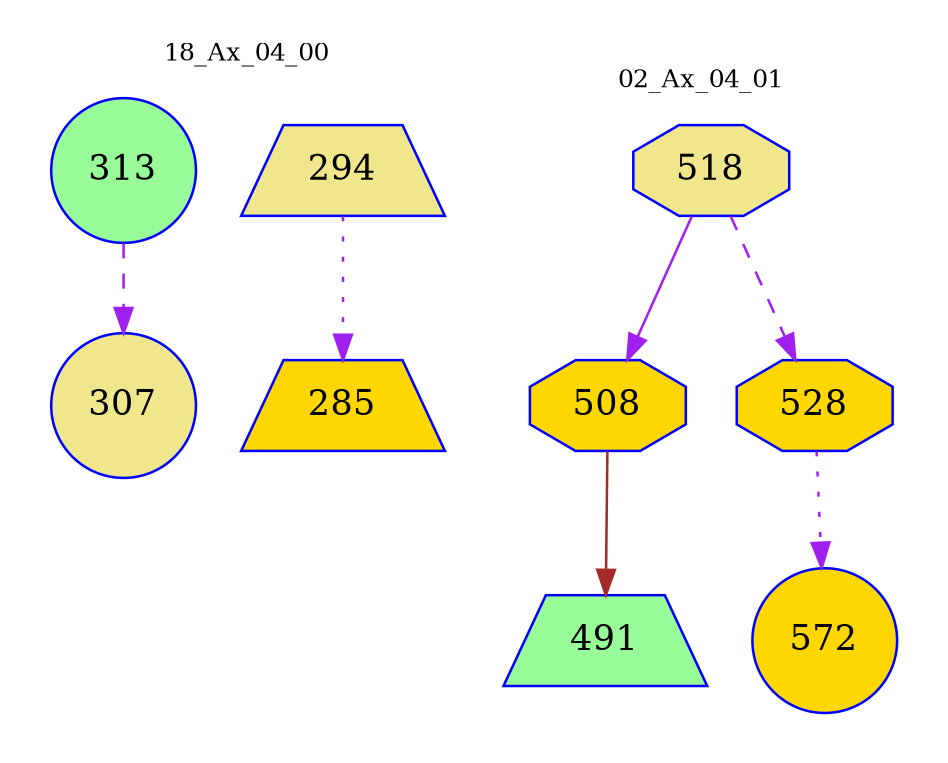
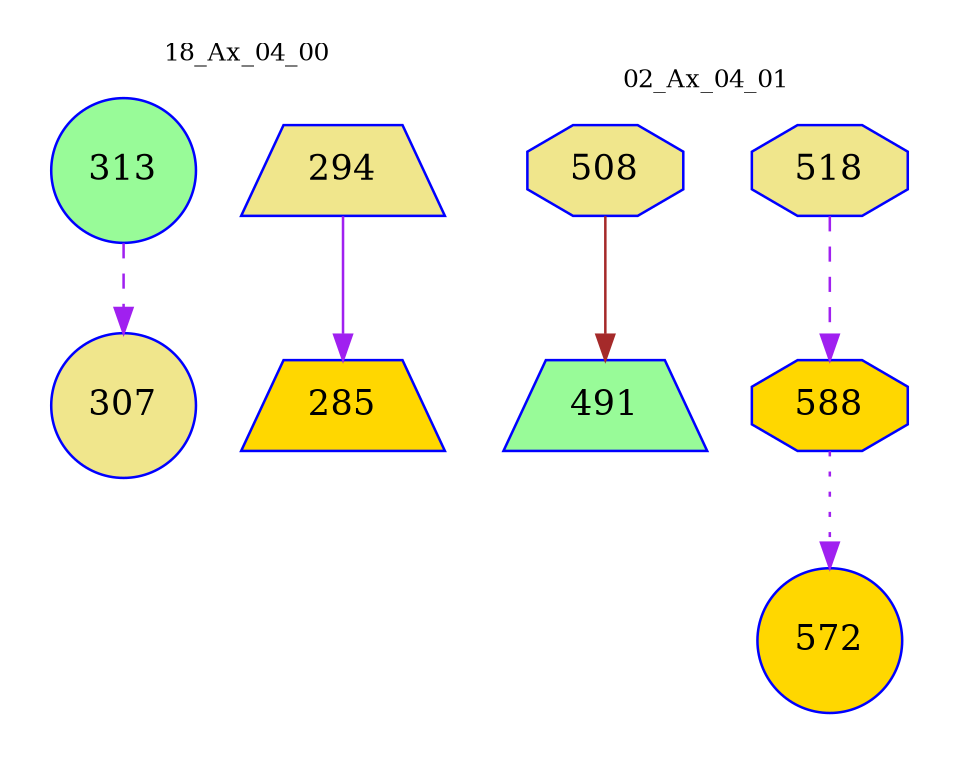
(343, 275) -> (343, 275)
(665, 276) -> none
(608, 406) -> (605, 170)
(815, 406) -> (830, 406)
